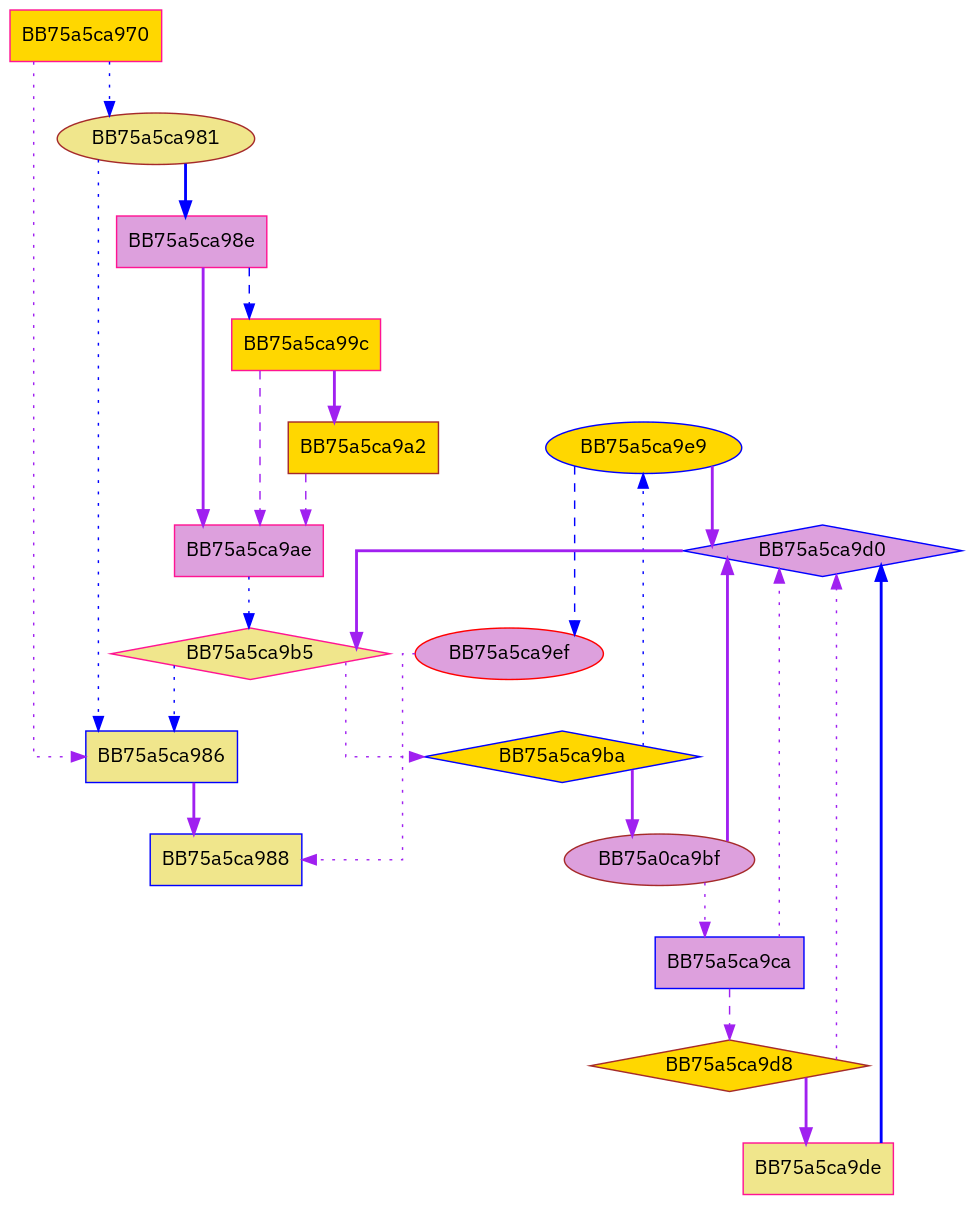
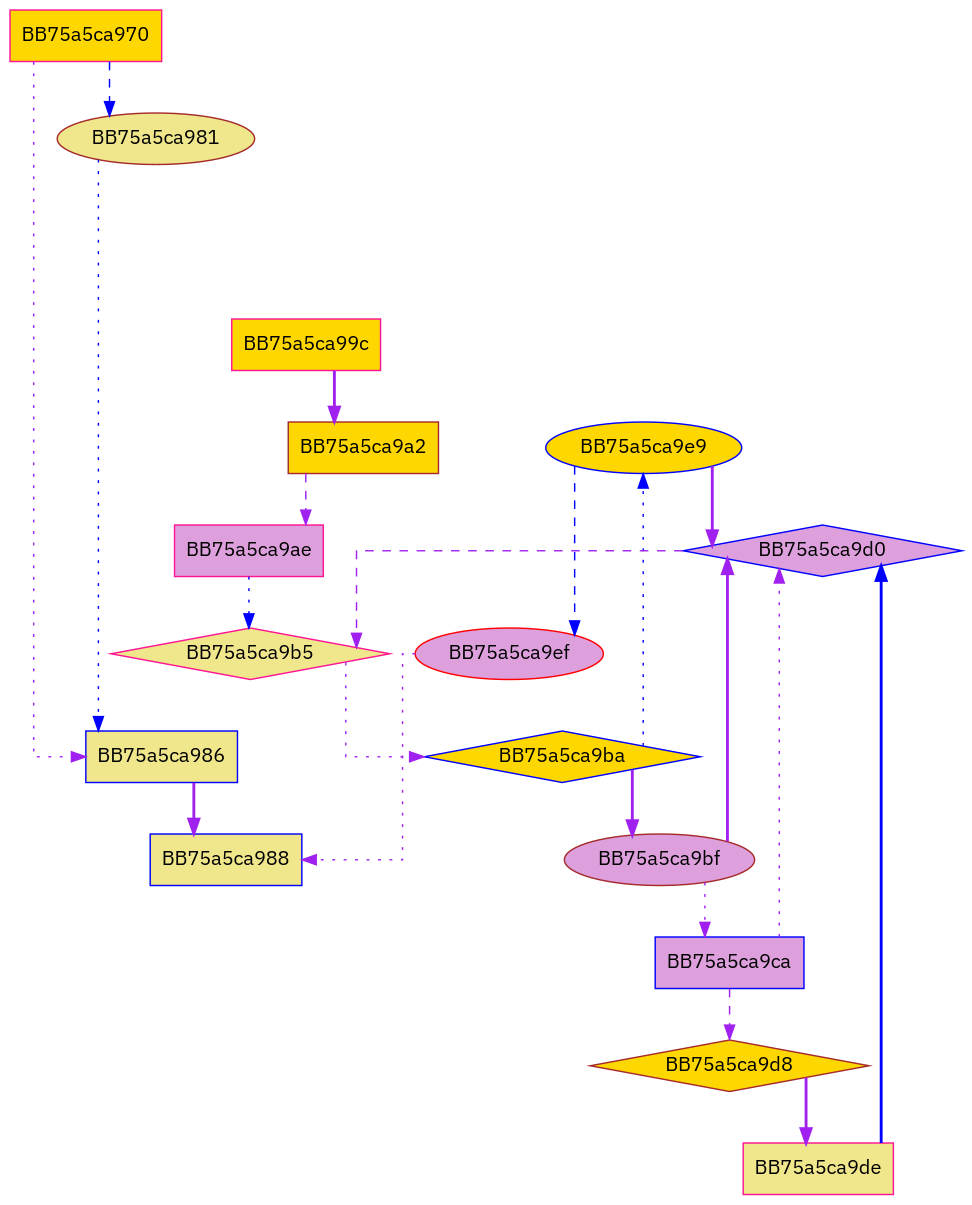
(110, 82) -> (110, 82)
(192, 242) -> none
(260, 441) -> none
(478, 551) -> (478, 551)
(174, 691) -> none
(836, 824) -> none
(659, 860) -> (659, 860)
